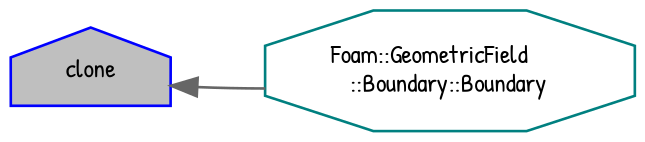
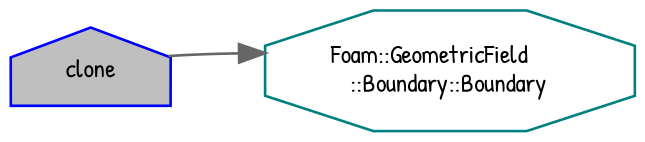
(231, 88) -> (204, 54)
